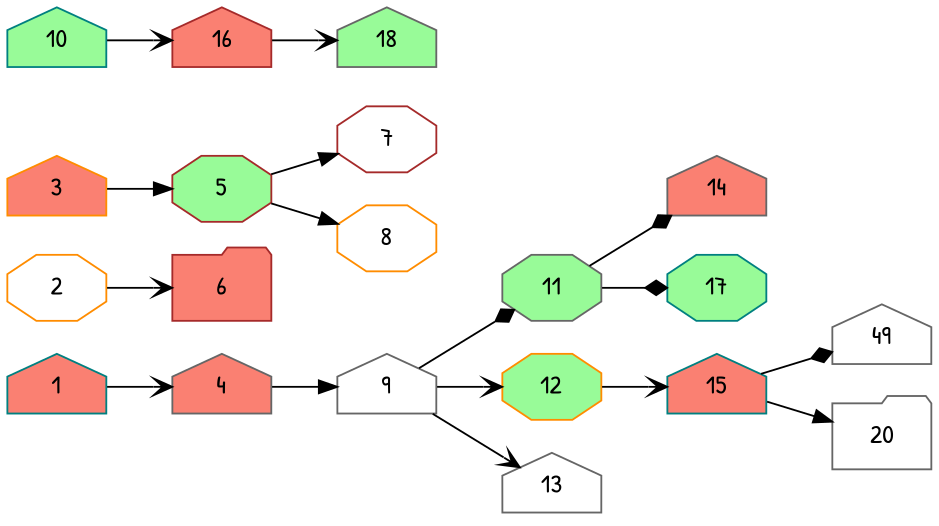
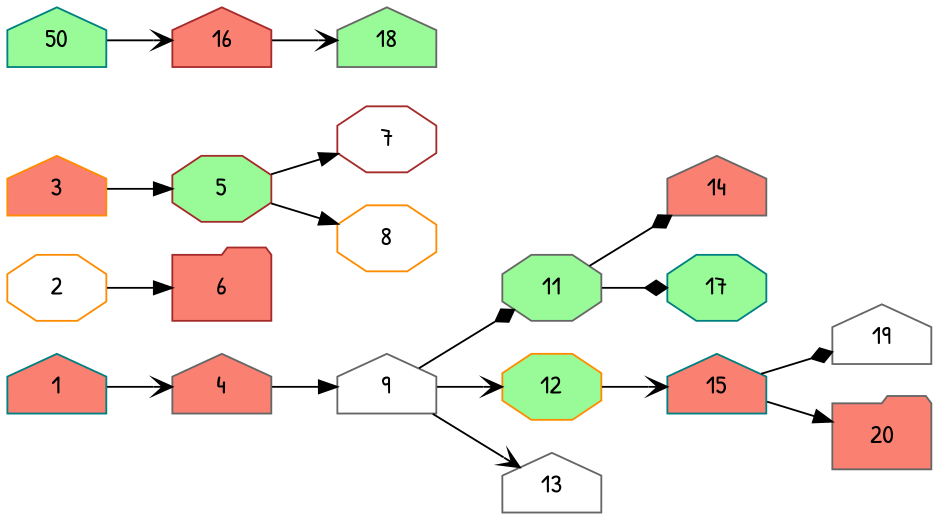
(57, 40) -> (57, 40)
(130, 288) -> (130, 288)
(882, 337) -> (882, 337)
(882, 436) -> (882, 436)
